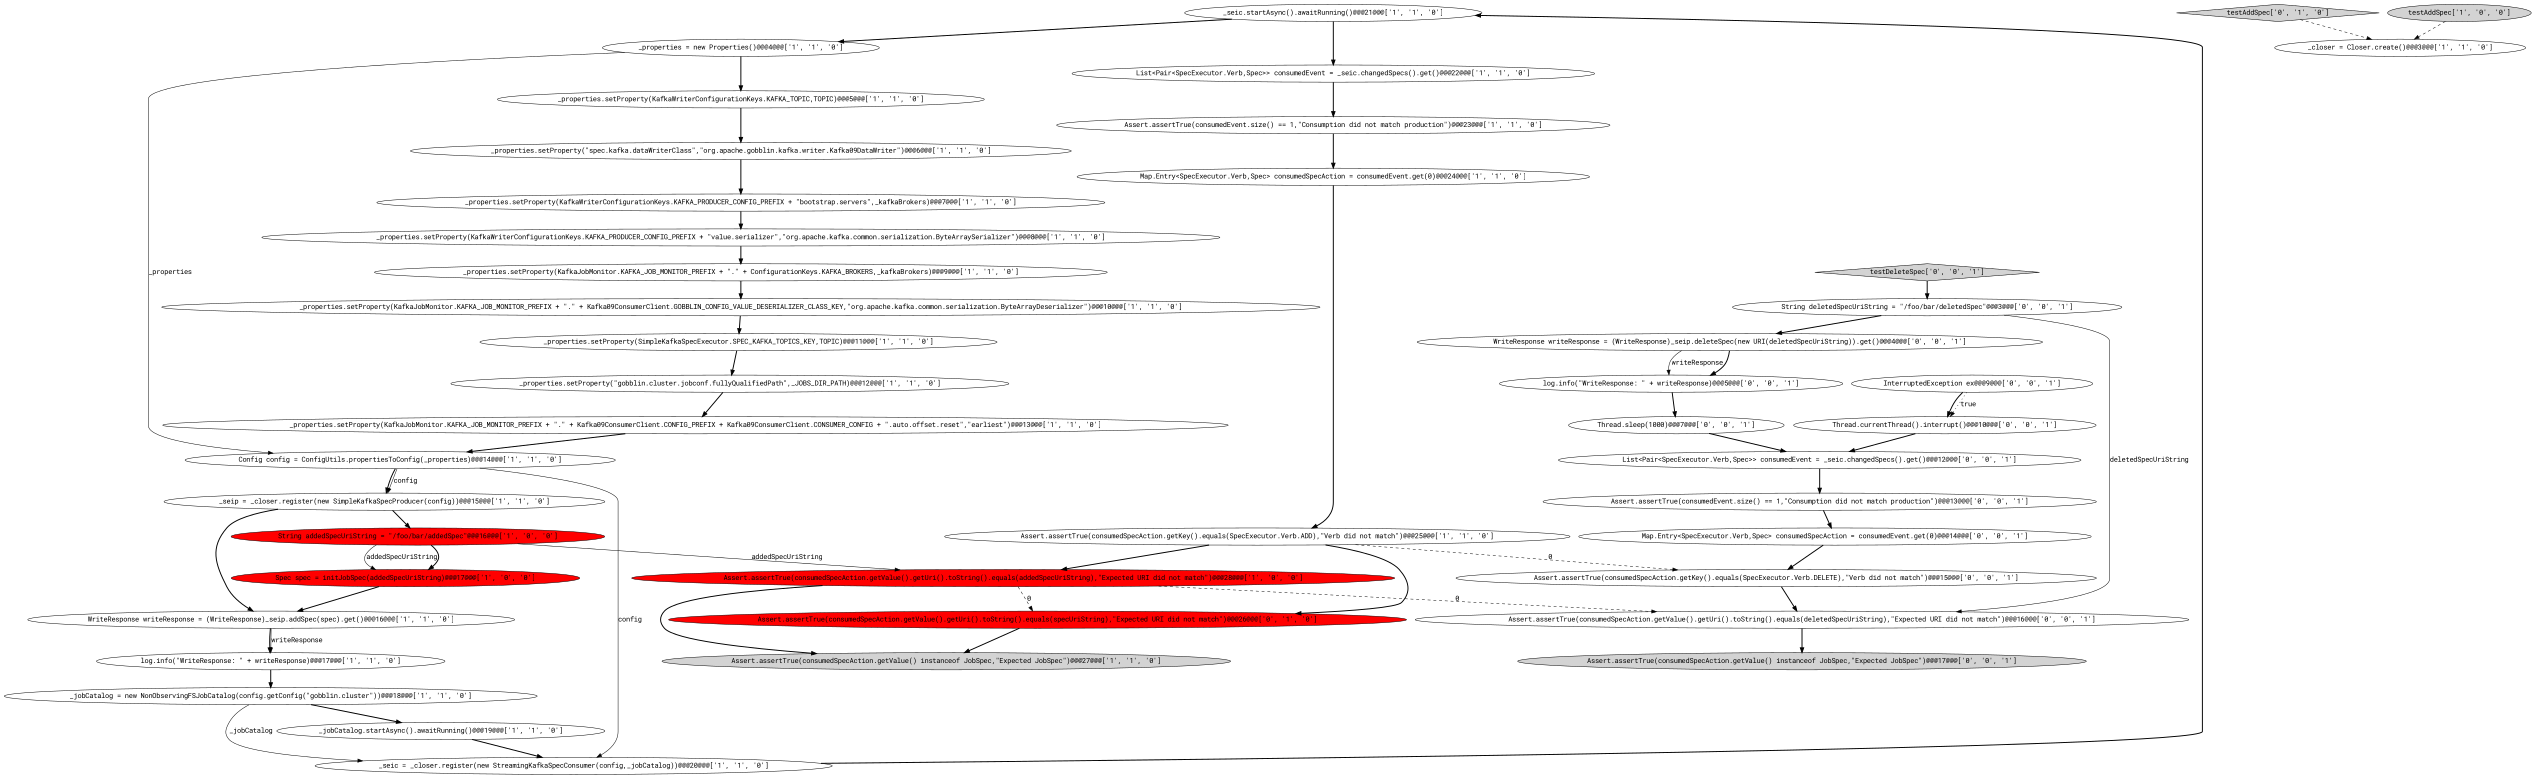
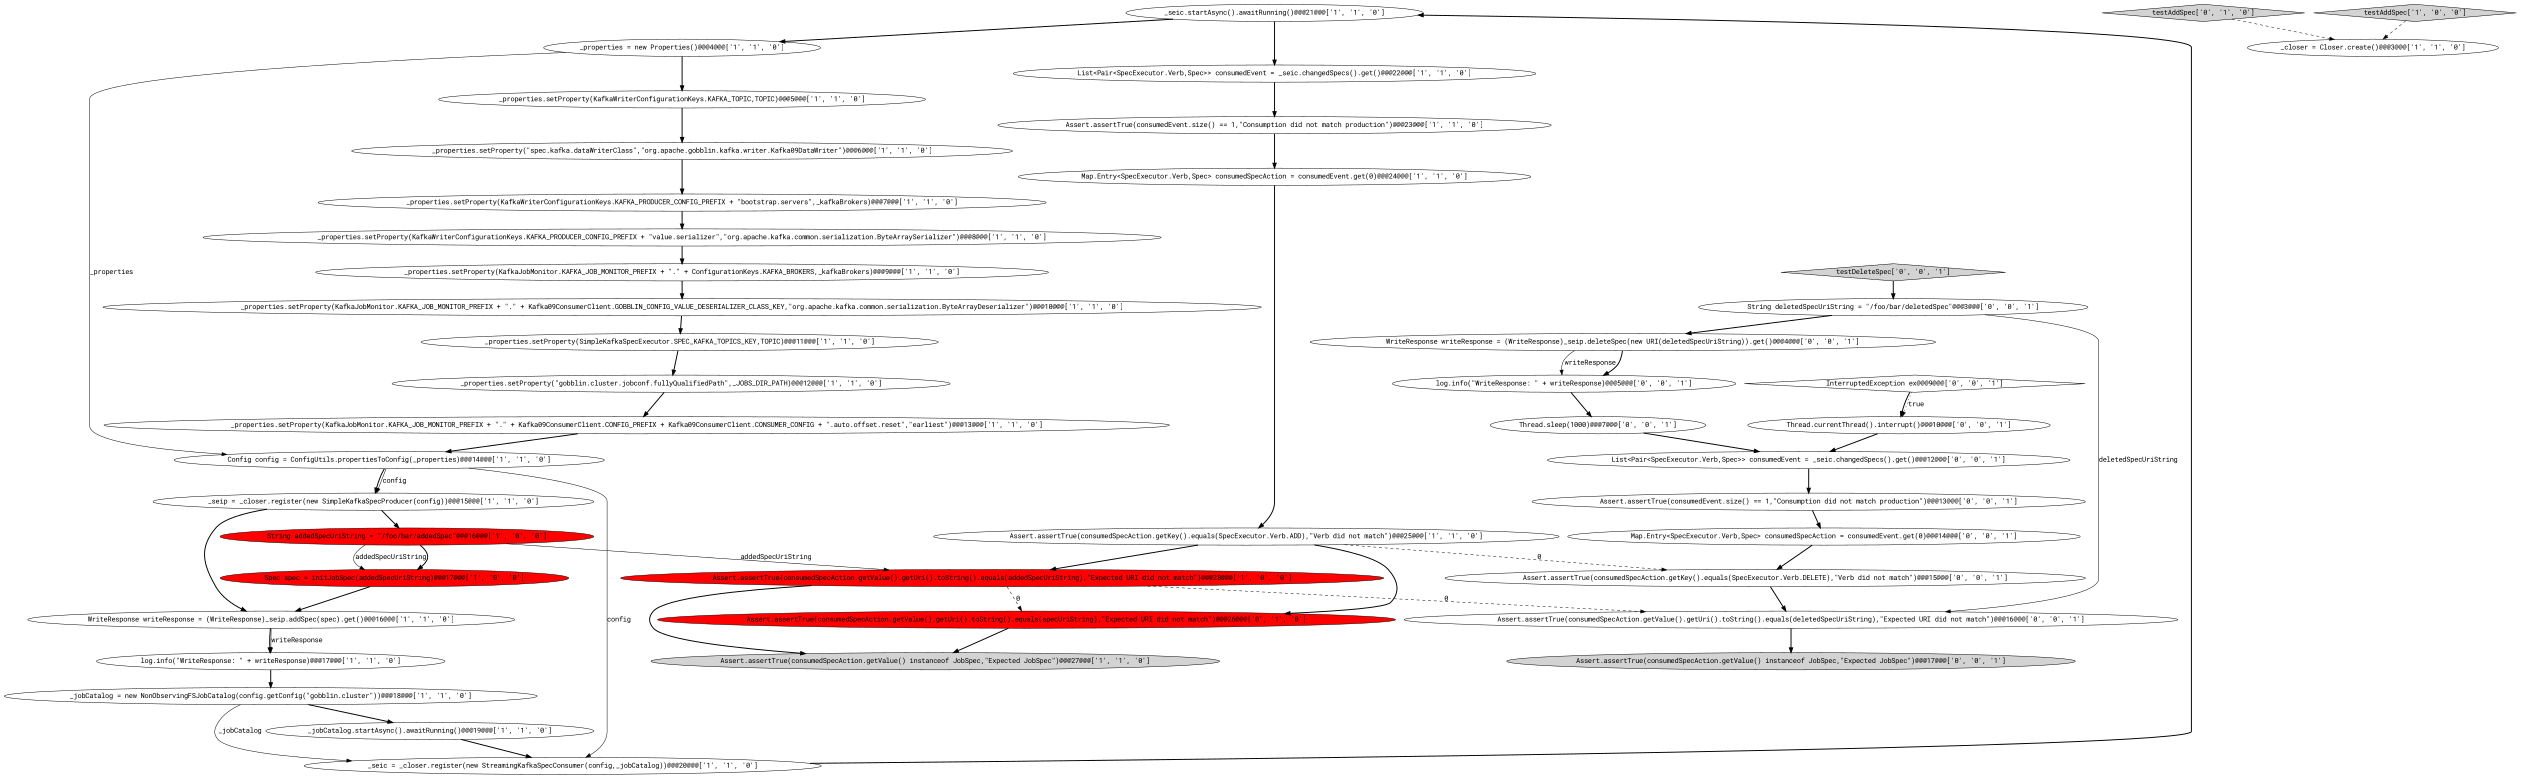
(2459, 13) -> (2415, 13)
(1972, 384) -> (1915, 384)
